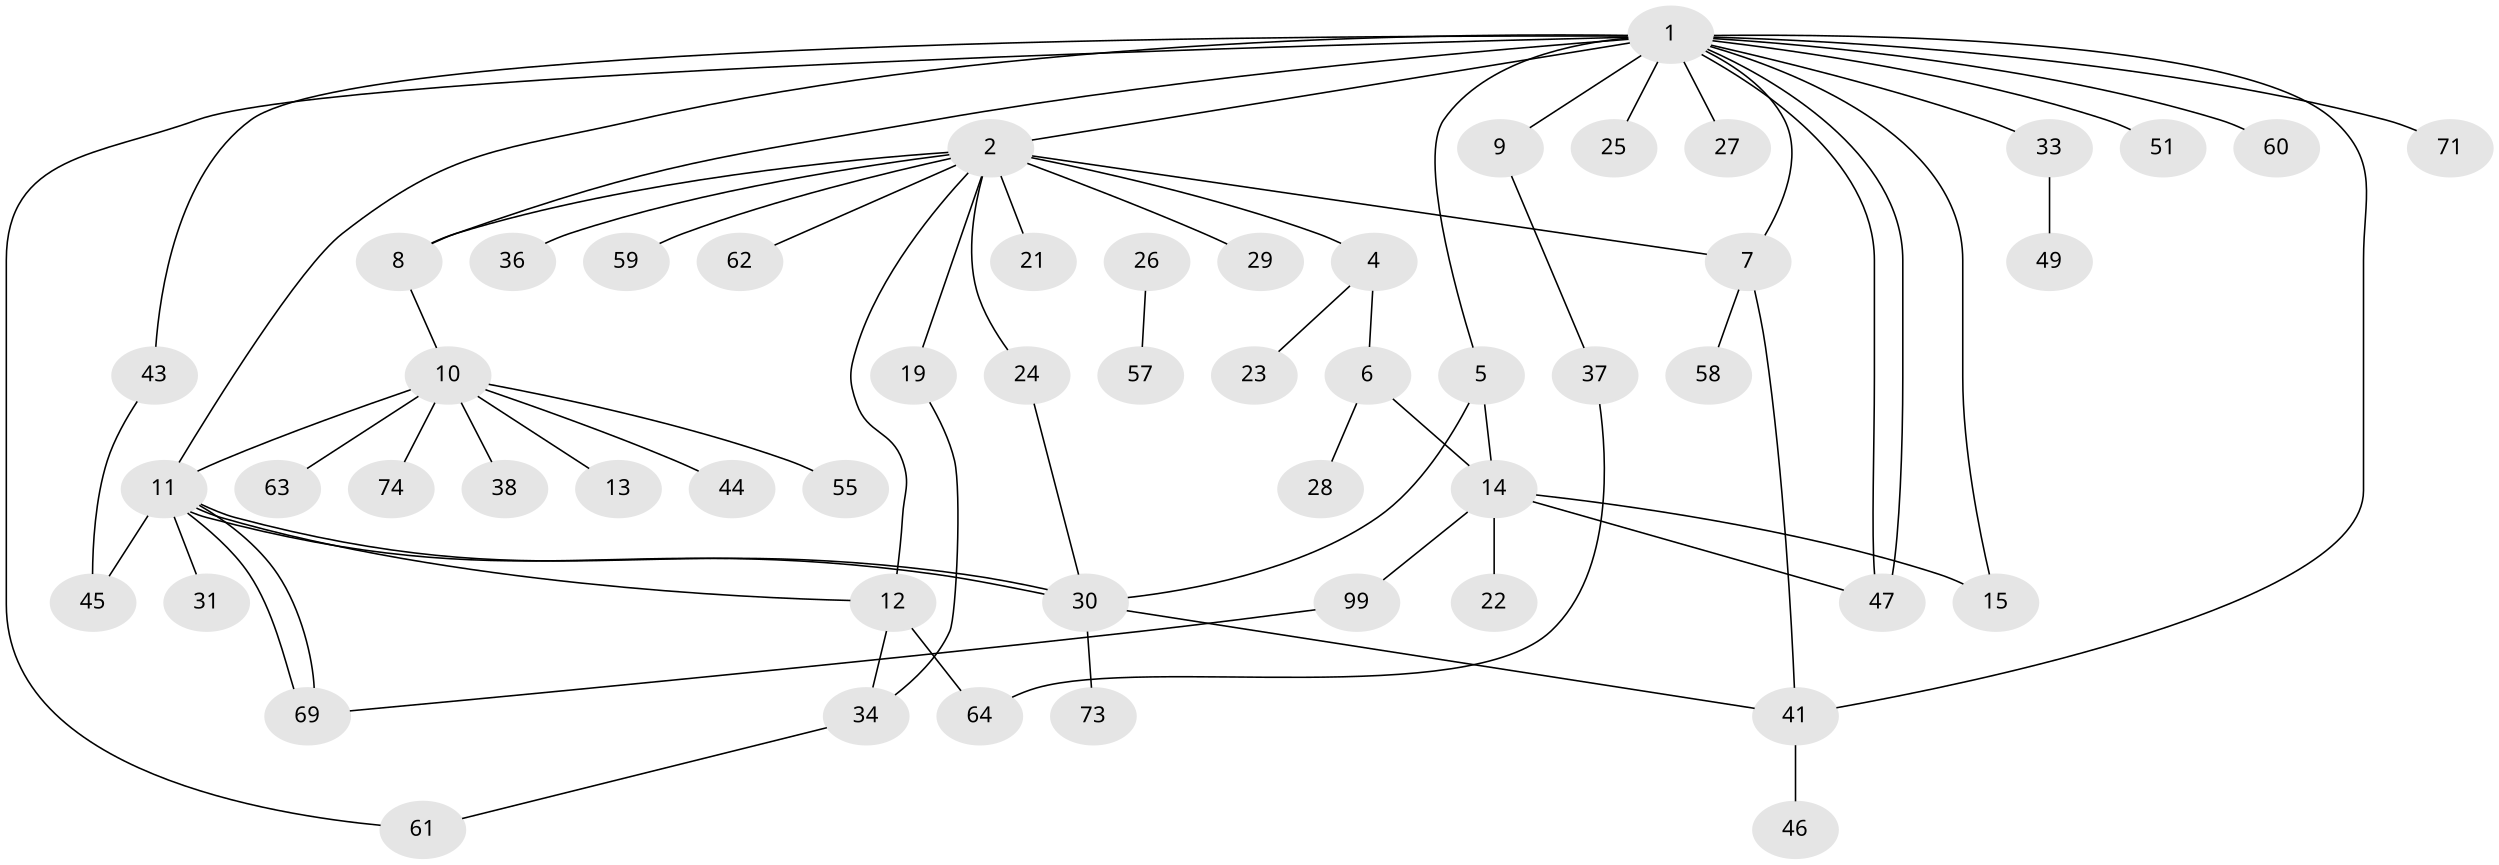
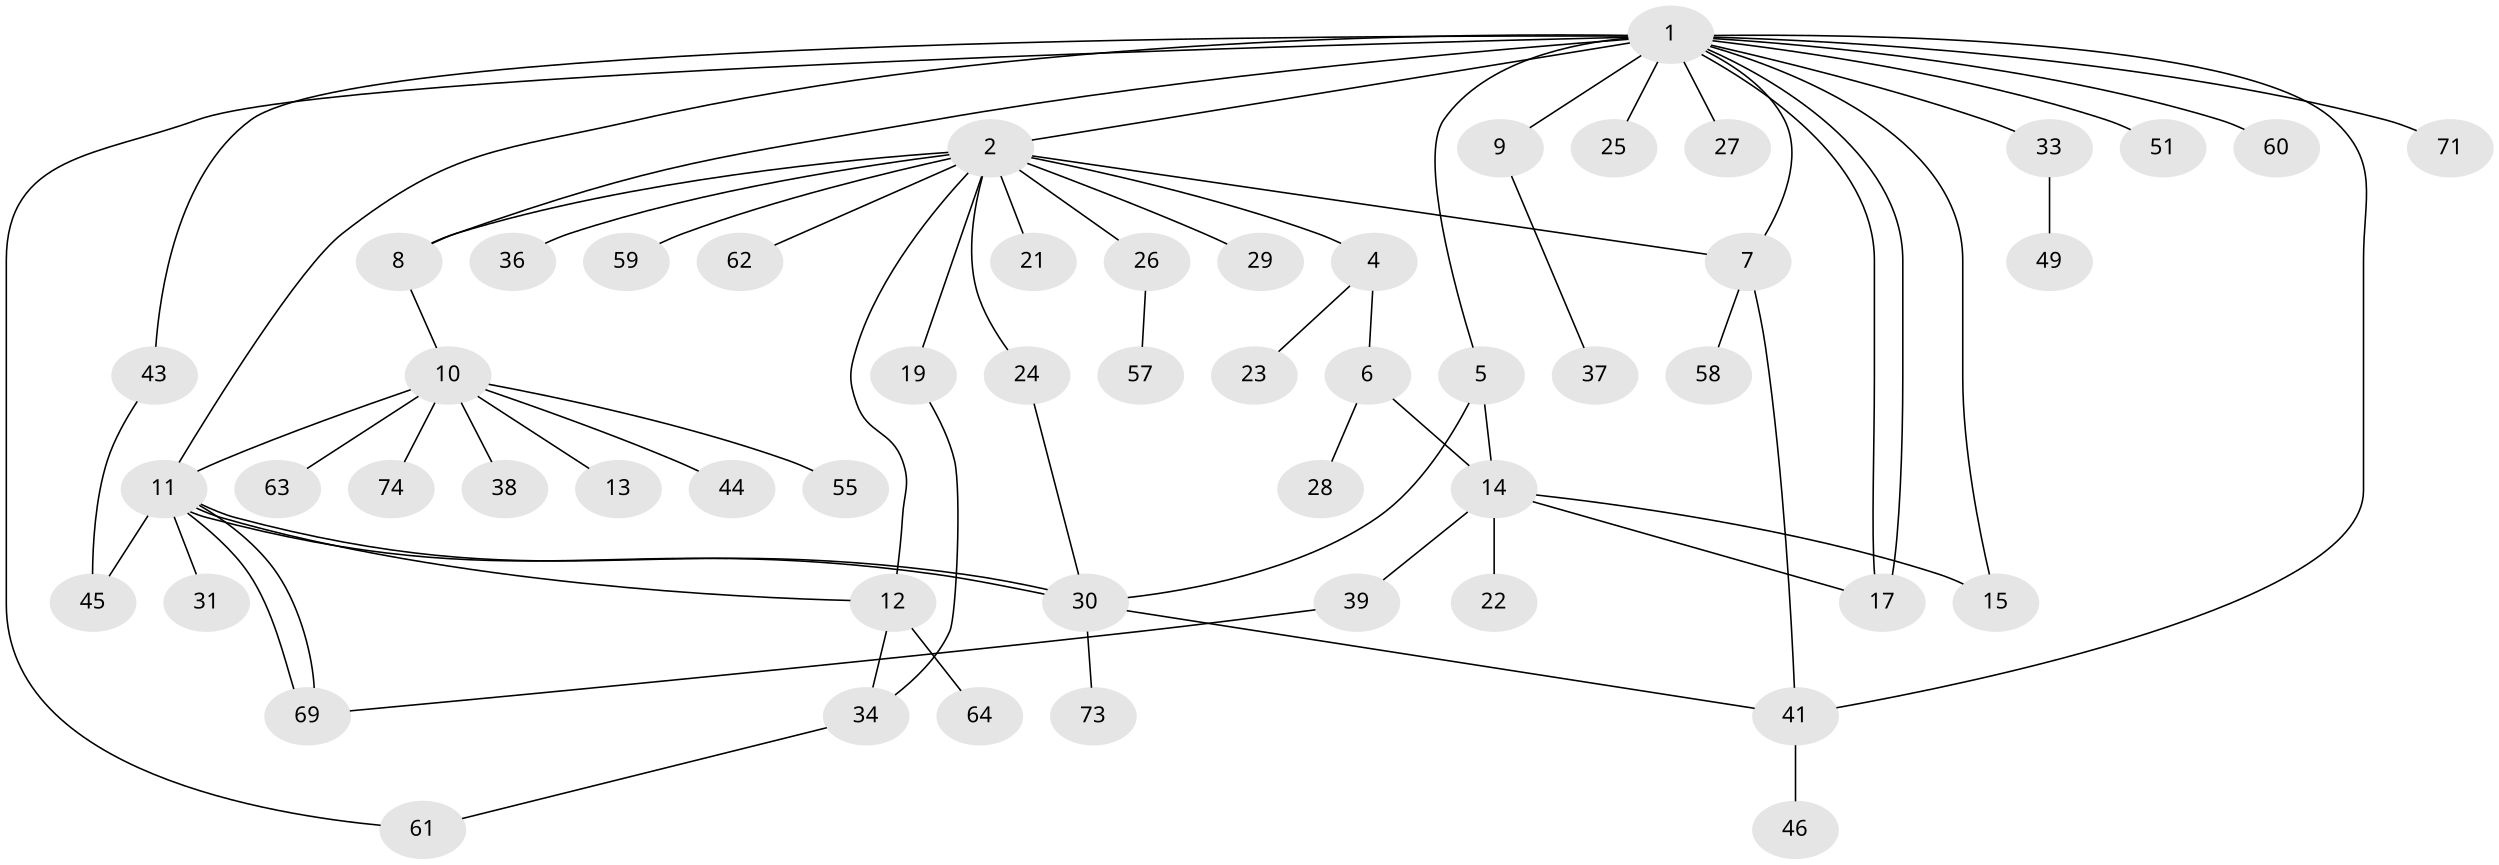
none -> (1069, 205)
(1357, 603) -> (1357, 603)
(1882, 603) -> (1882, 603)
(1405, 673) -> none
